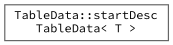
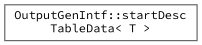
(87, 23) -> (101, 23)
